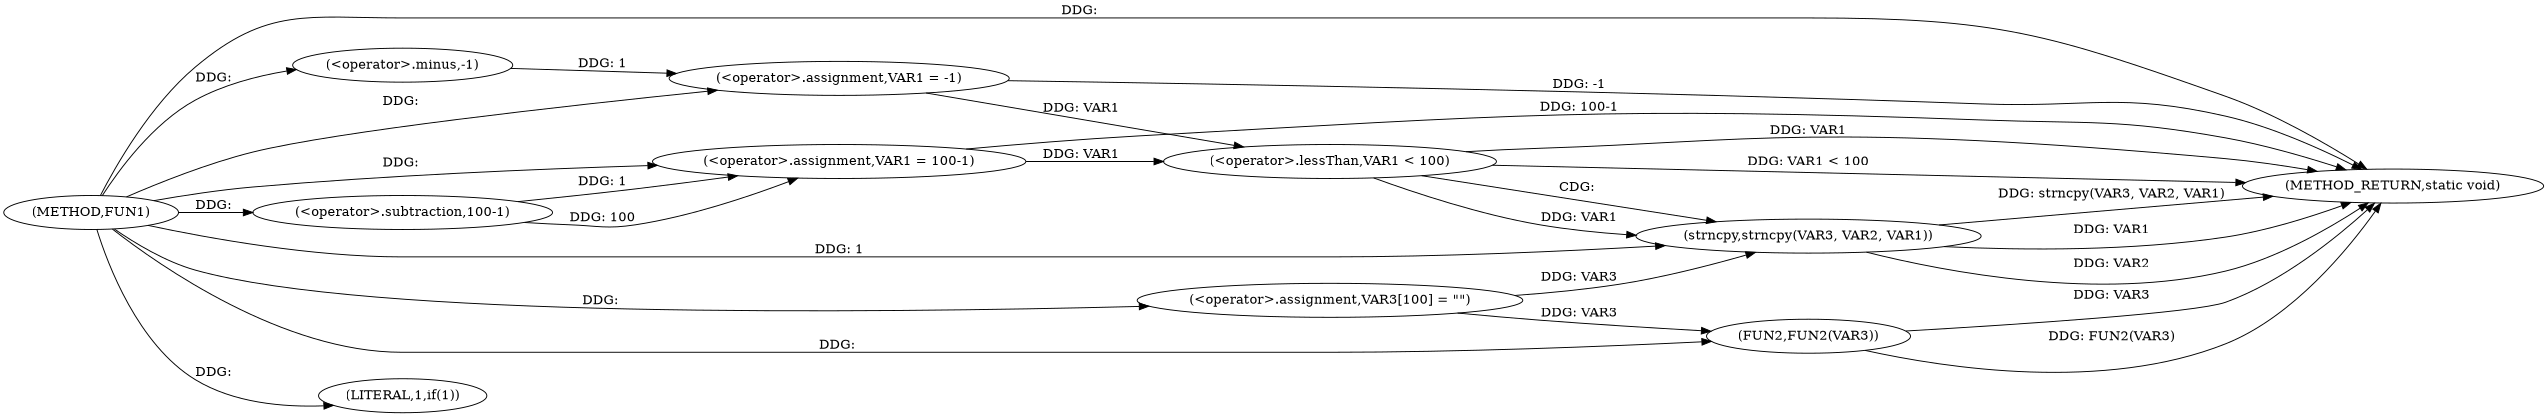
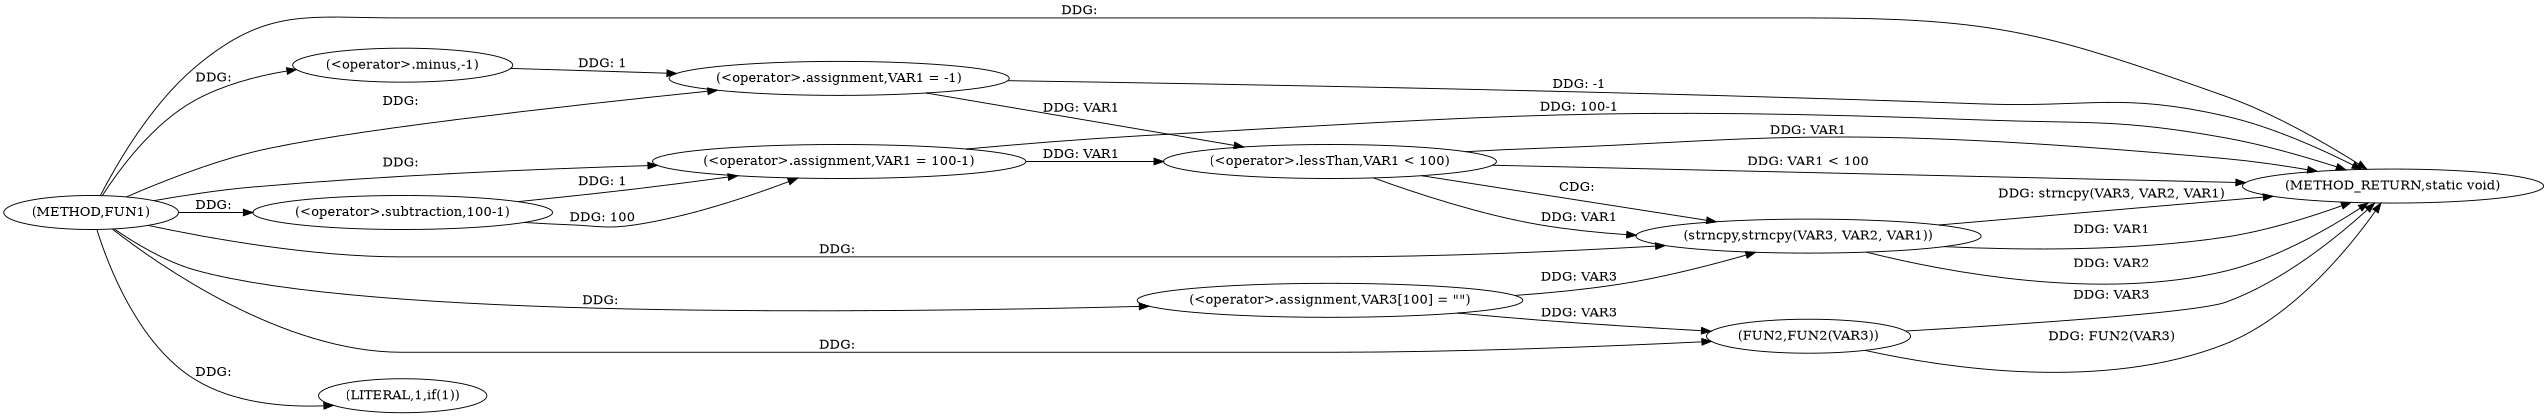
(839, 250) -> (839, 250)
